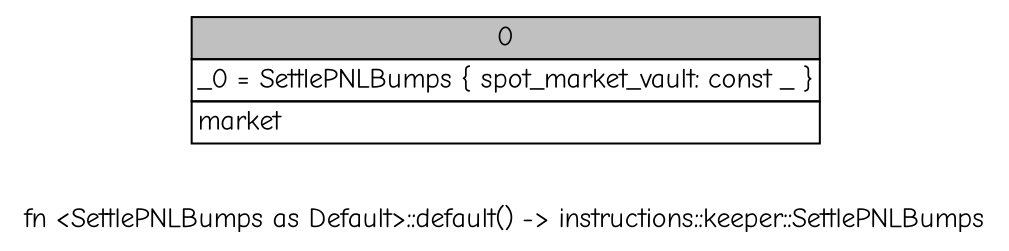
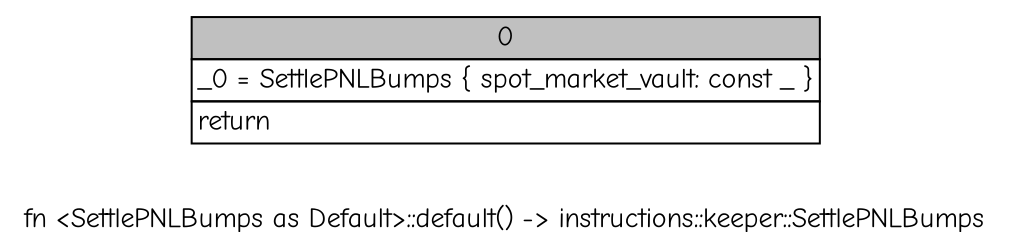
(240, 121) -> (235, 121)
